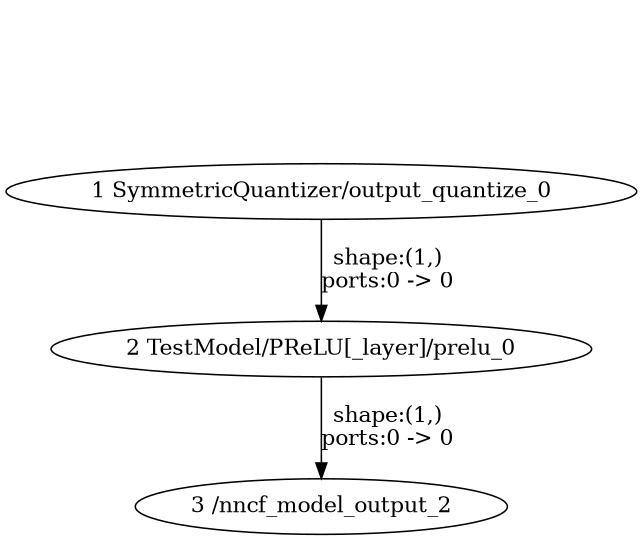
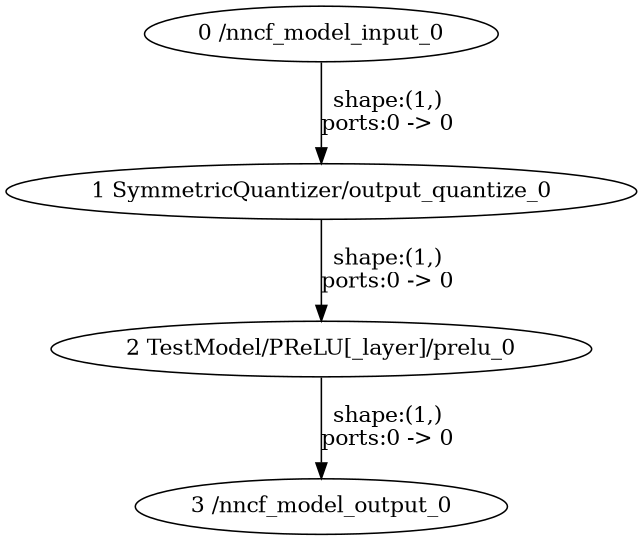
none -> (321, 34)
(321, 507) -> (321, 507)
